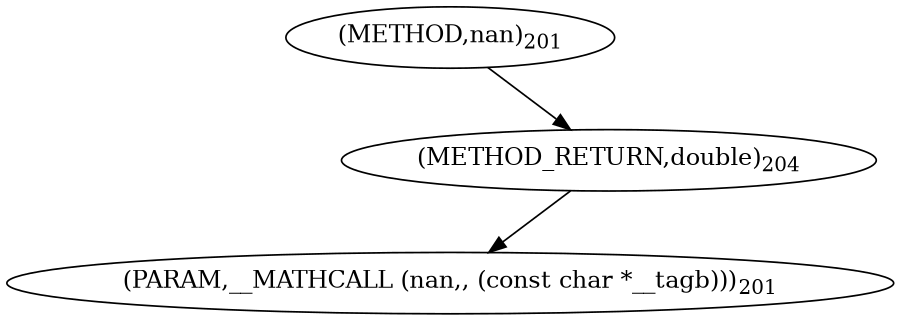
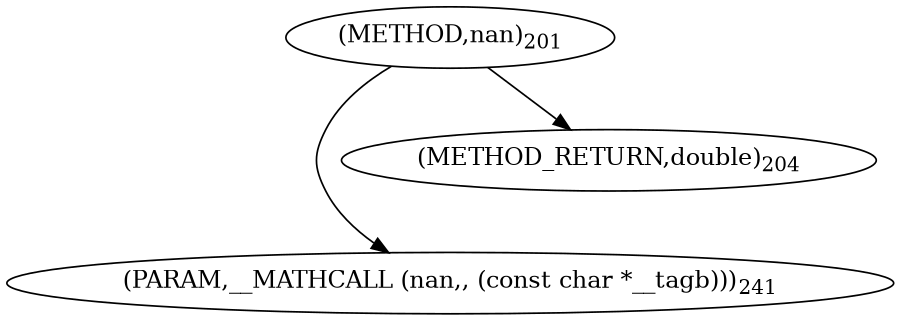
(537, 216) -> (318, 150)
(758, 281) -> (758, 281)
